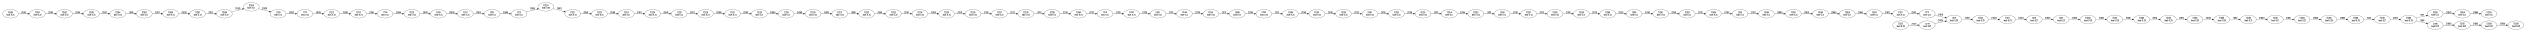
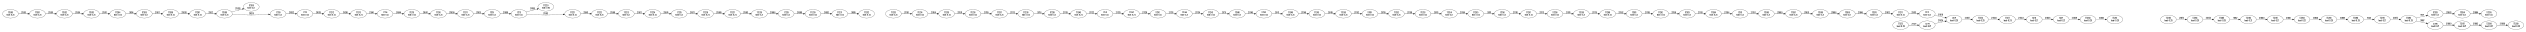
(264, 10) -> (250, 15)
(558, 10) -> (545, 15)
(879, 14) -> none
(2142, 19) -> none
